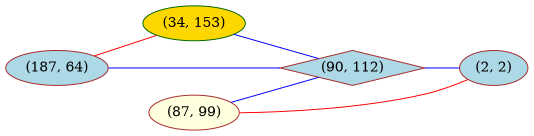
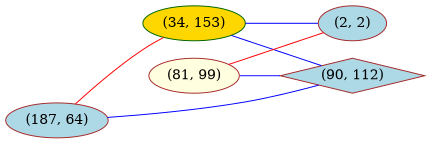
(442, 68) -> (282, 23)
(194, 113) -> (194, 76)
